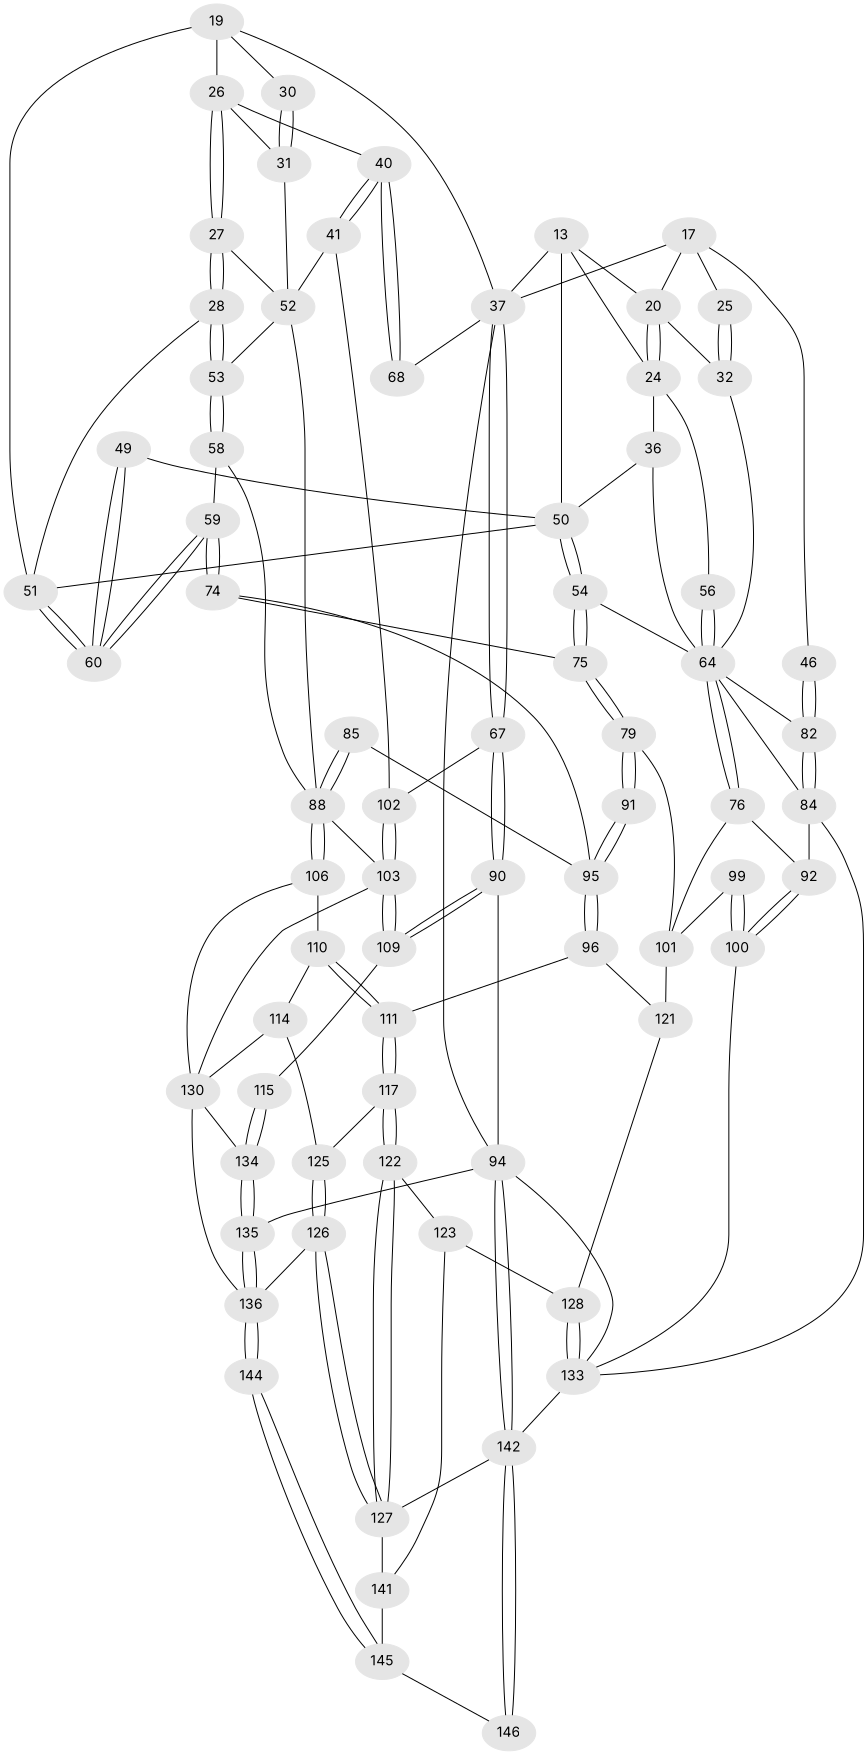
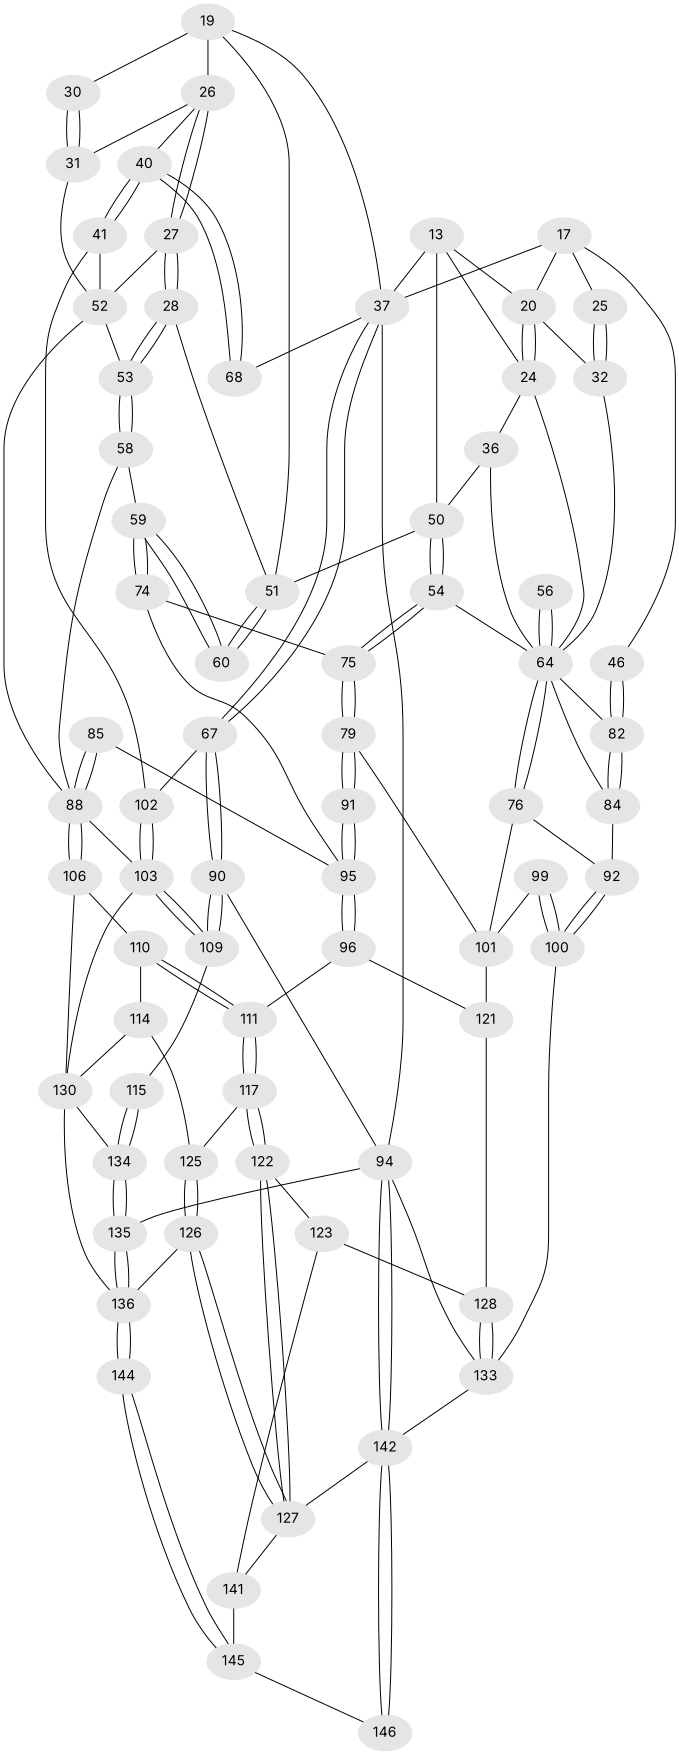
(124, 450) -> none
(702, 480) -> (572, 523)
(864, 1186) -> none
